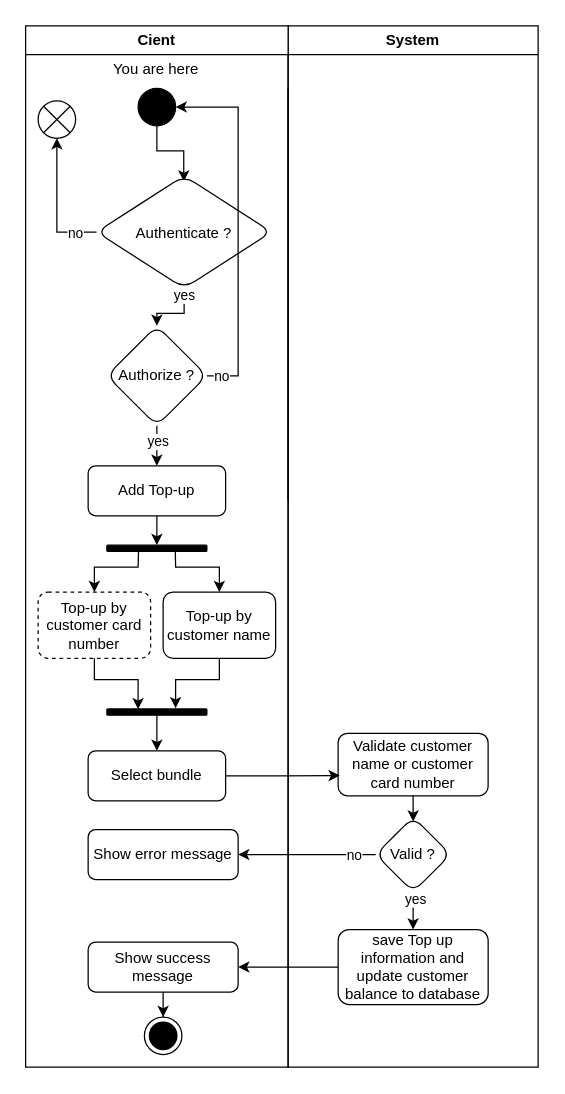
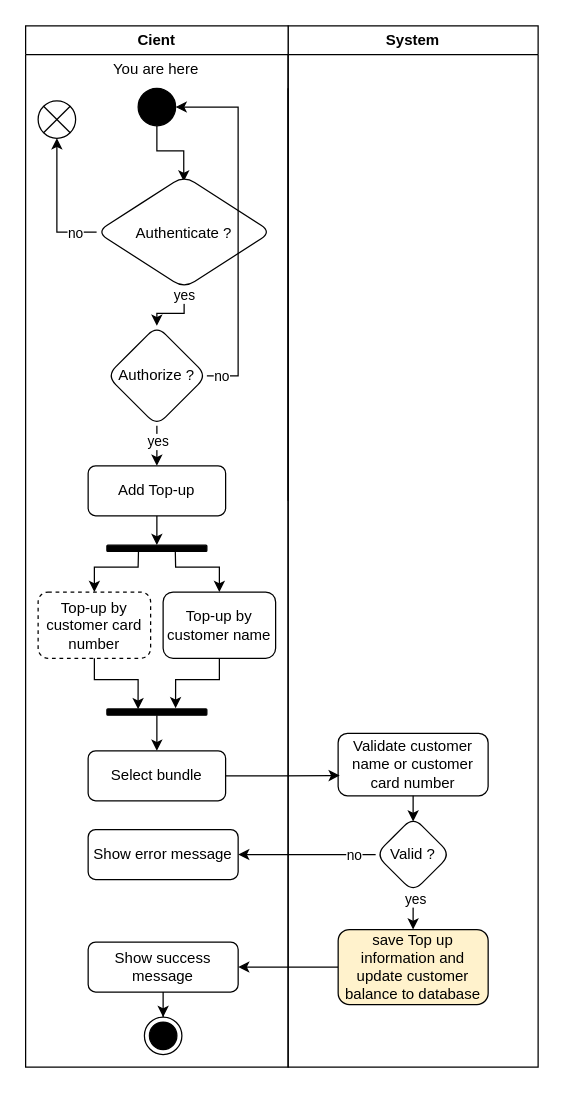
(413, 967) -> (413, 967)
